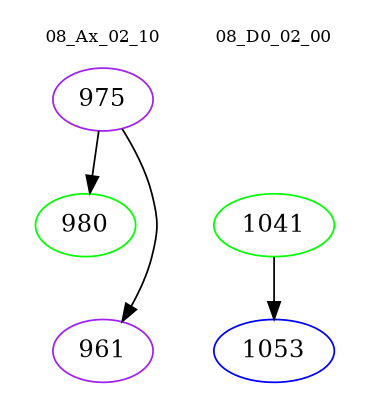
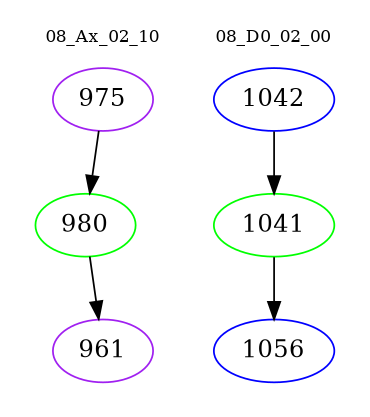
none -> (274, 100)
(156, 216) -> (93, 279)
(274, 351) -> (274, 351)
